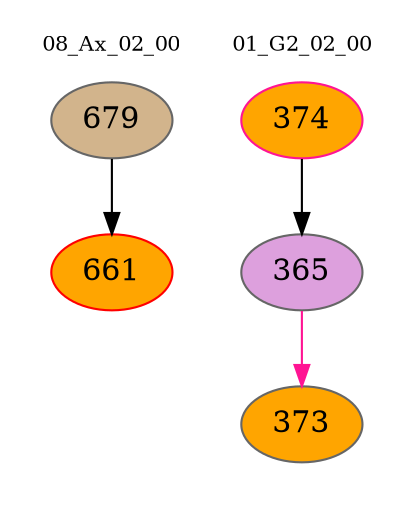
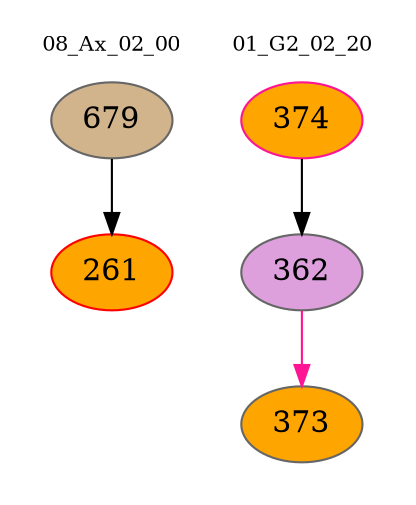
(303, 45) -> (303, 45)
(112, 272) -> (112, 272)
(302, 272) -> (302, 272)
